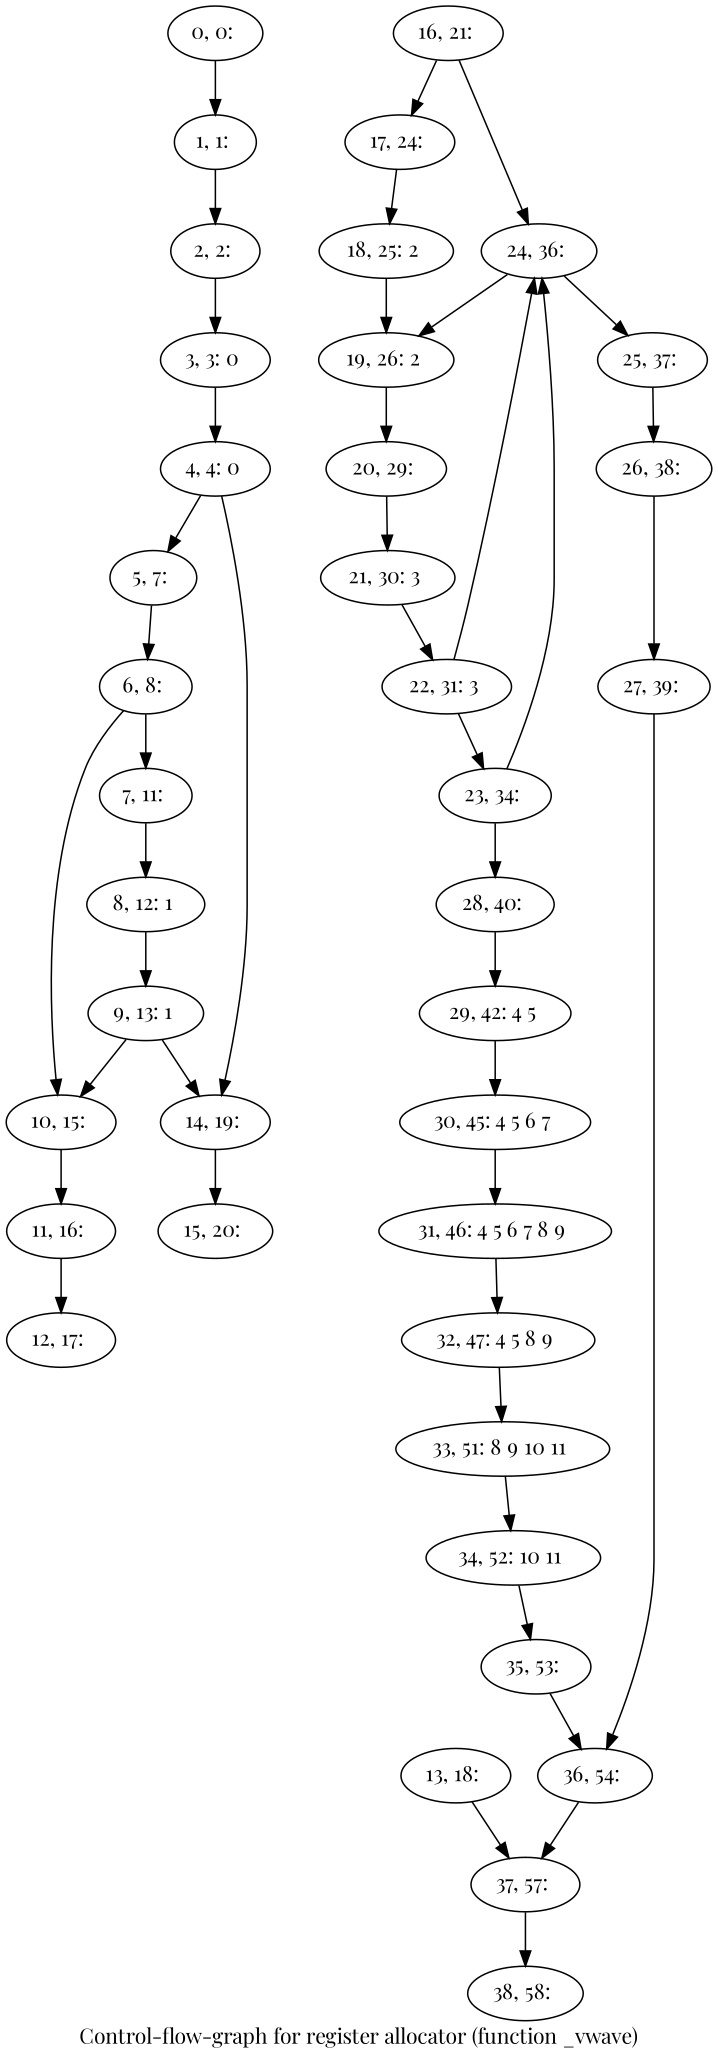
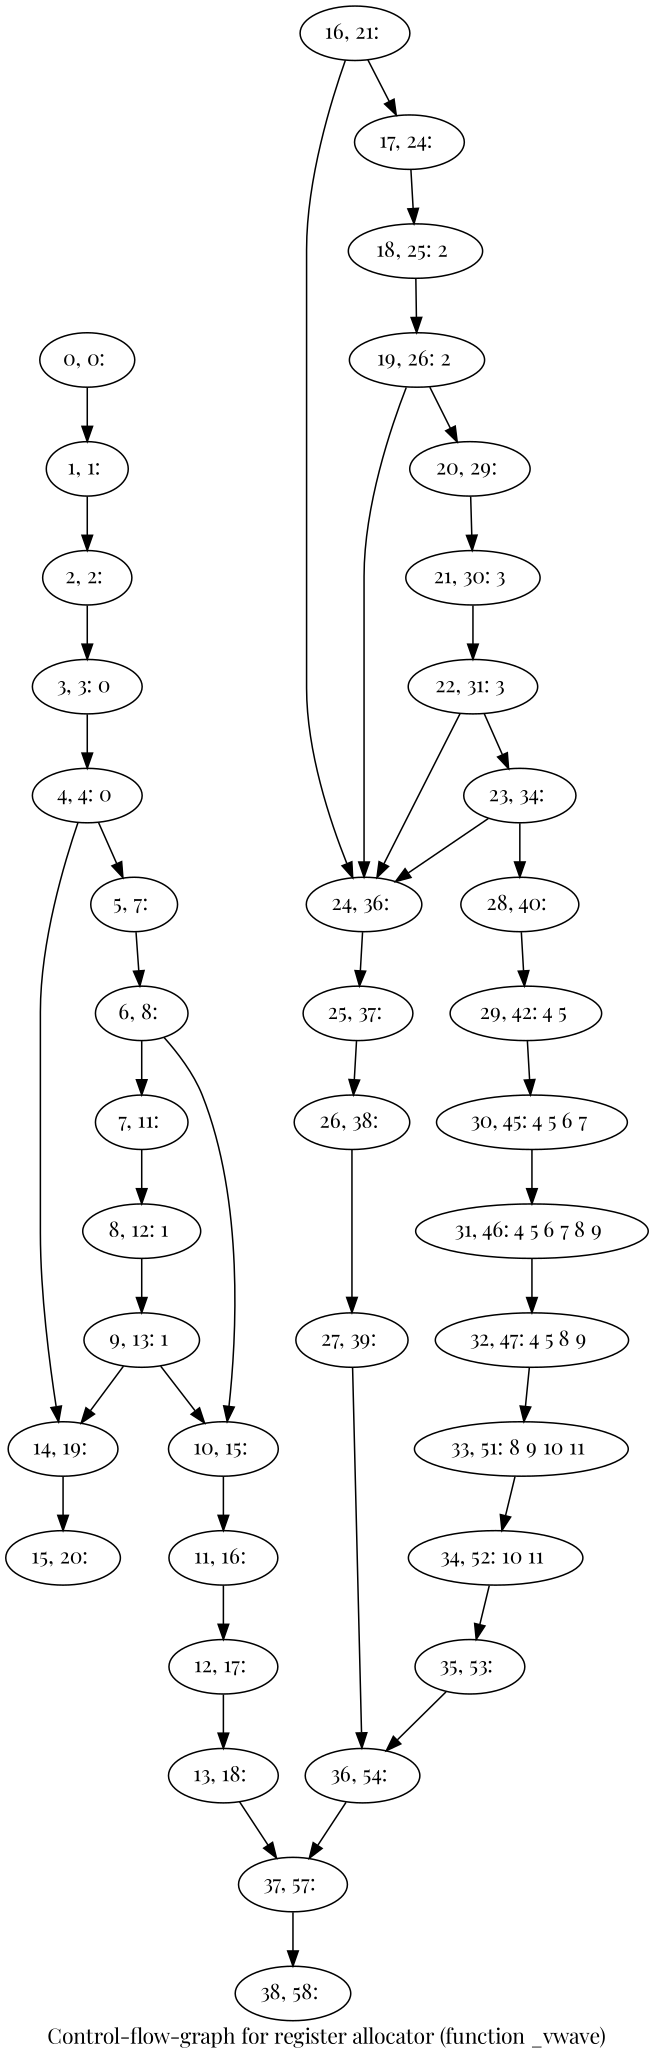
(470, 301) -> (364, 622)
none -> (223, 1714)
